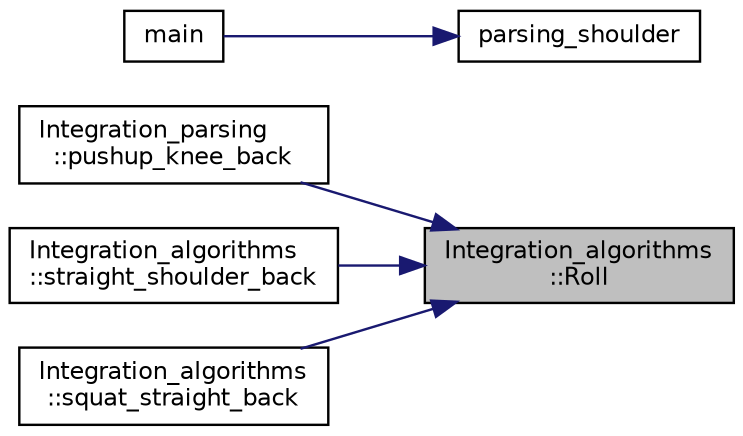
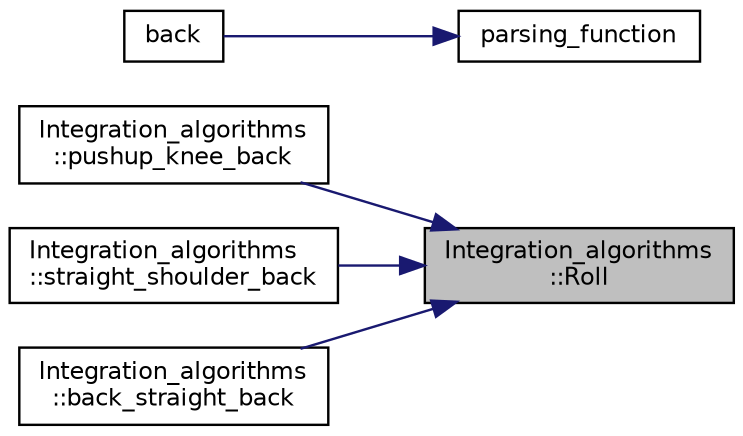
(174, 36) -> (174, 36)
(579, 36) -> (579, 36)
(174, 145) -> (174, 145)
(174, 386) -> (174, 386)
